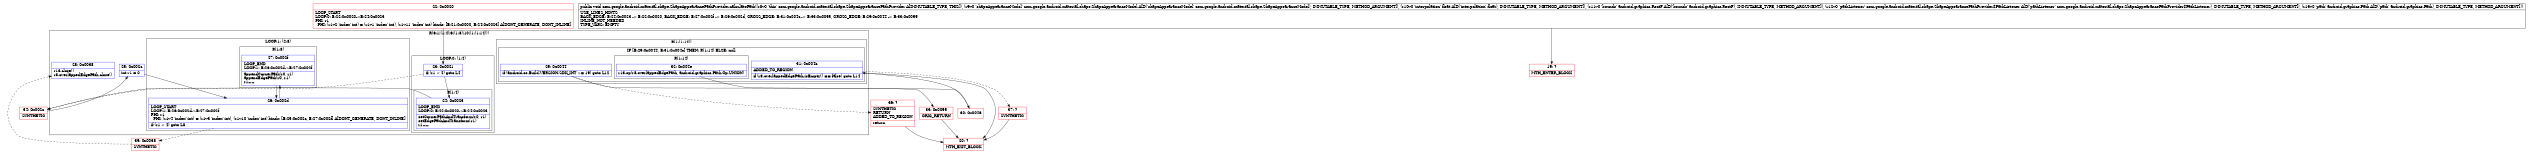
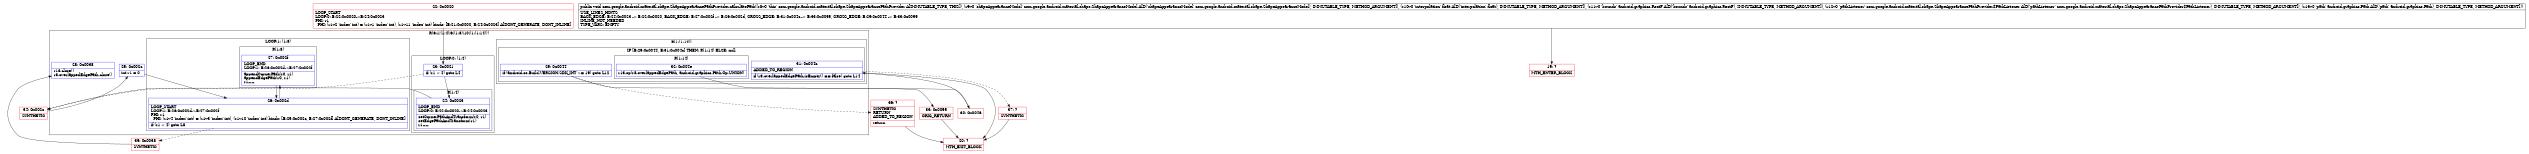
(278, 42) -> (278, 42)
(32, 139) -> (32, 139)
